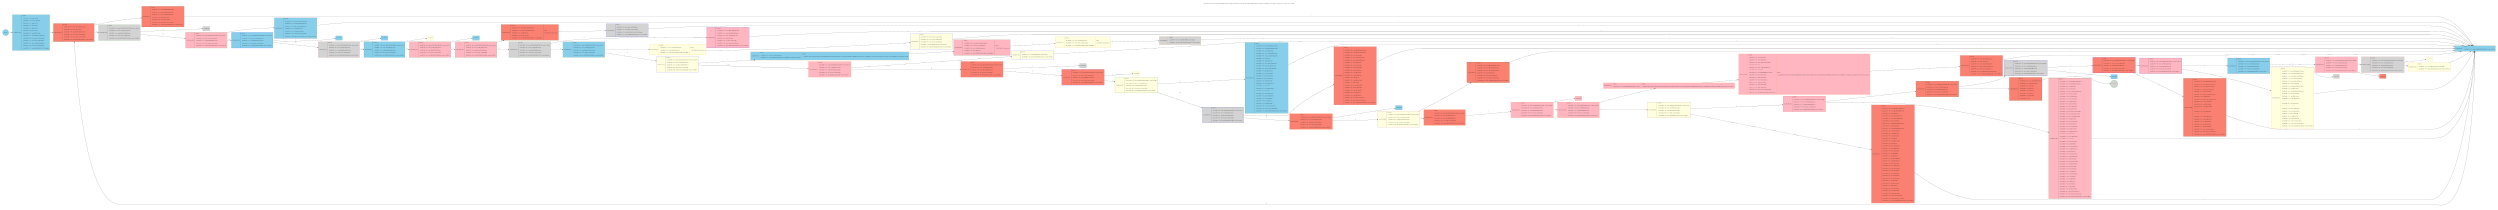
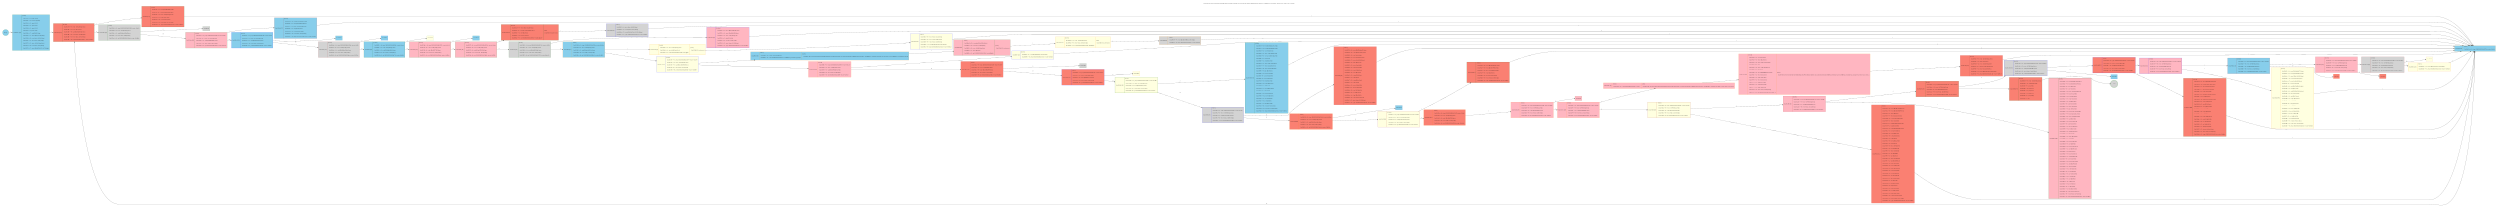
(2336, 76) -> (2336, 76)
